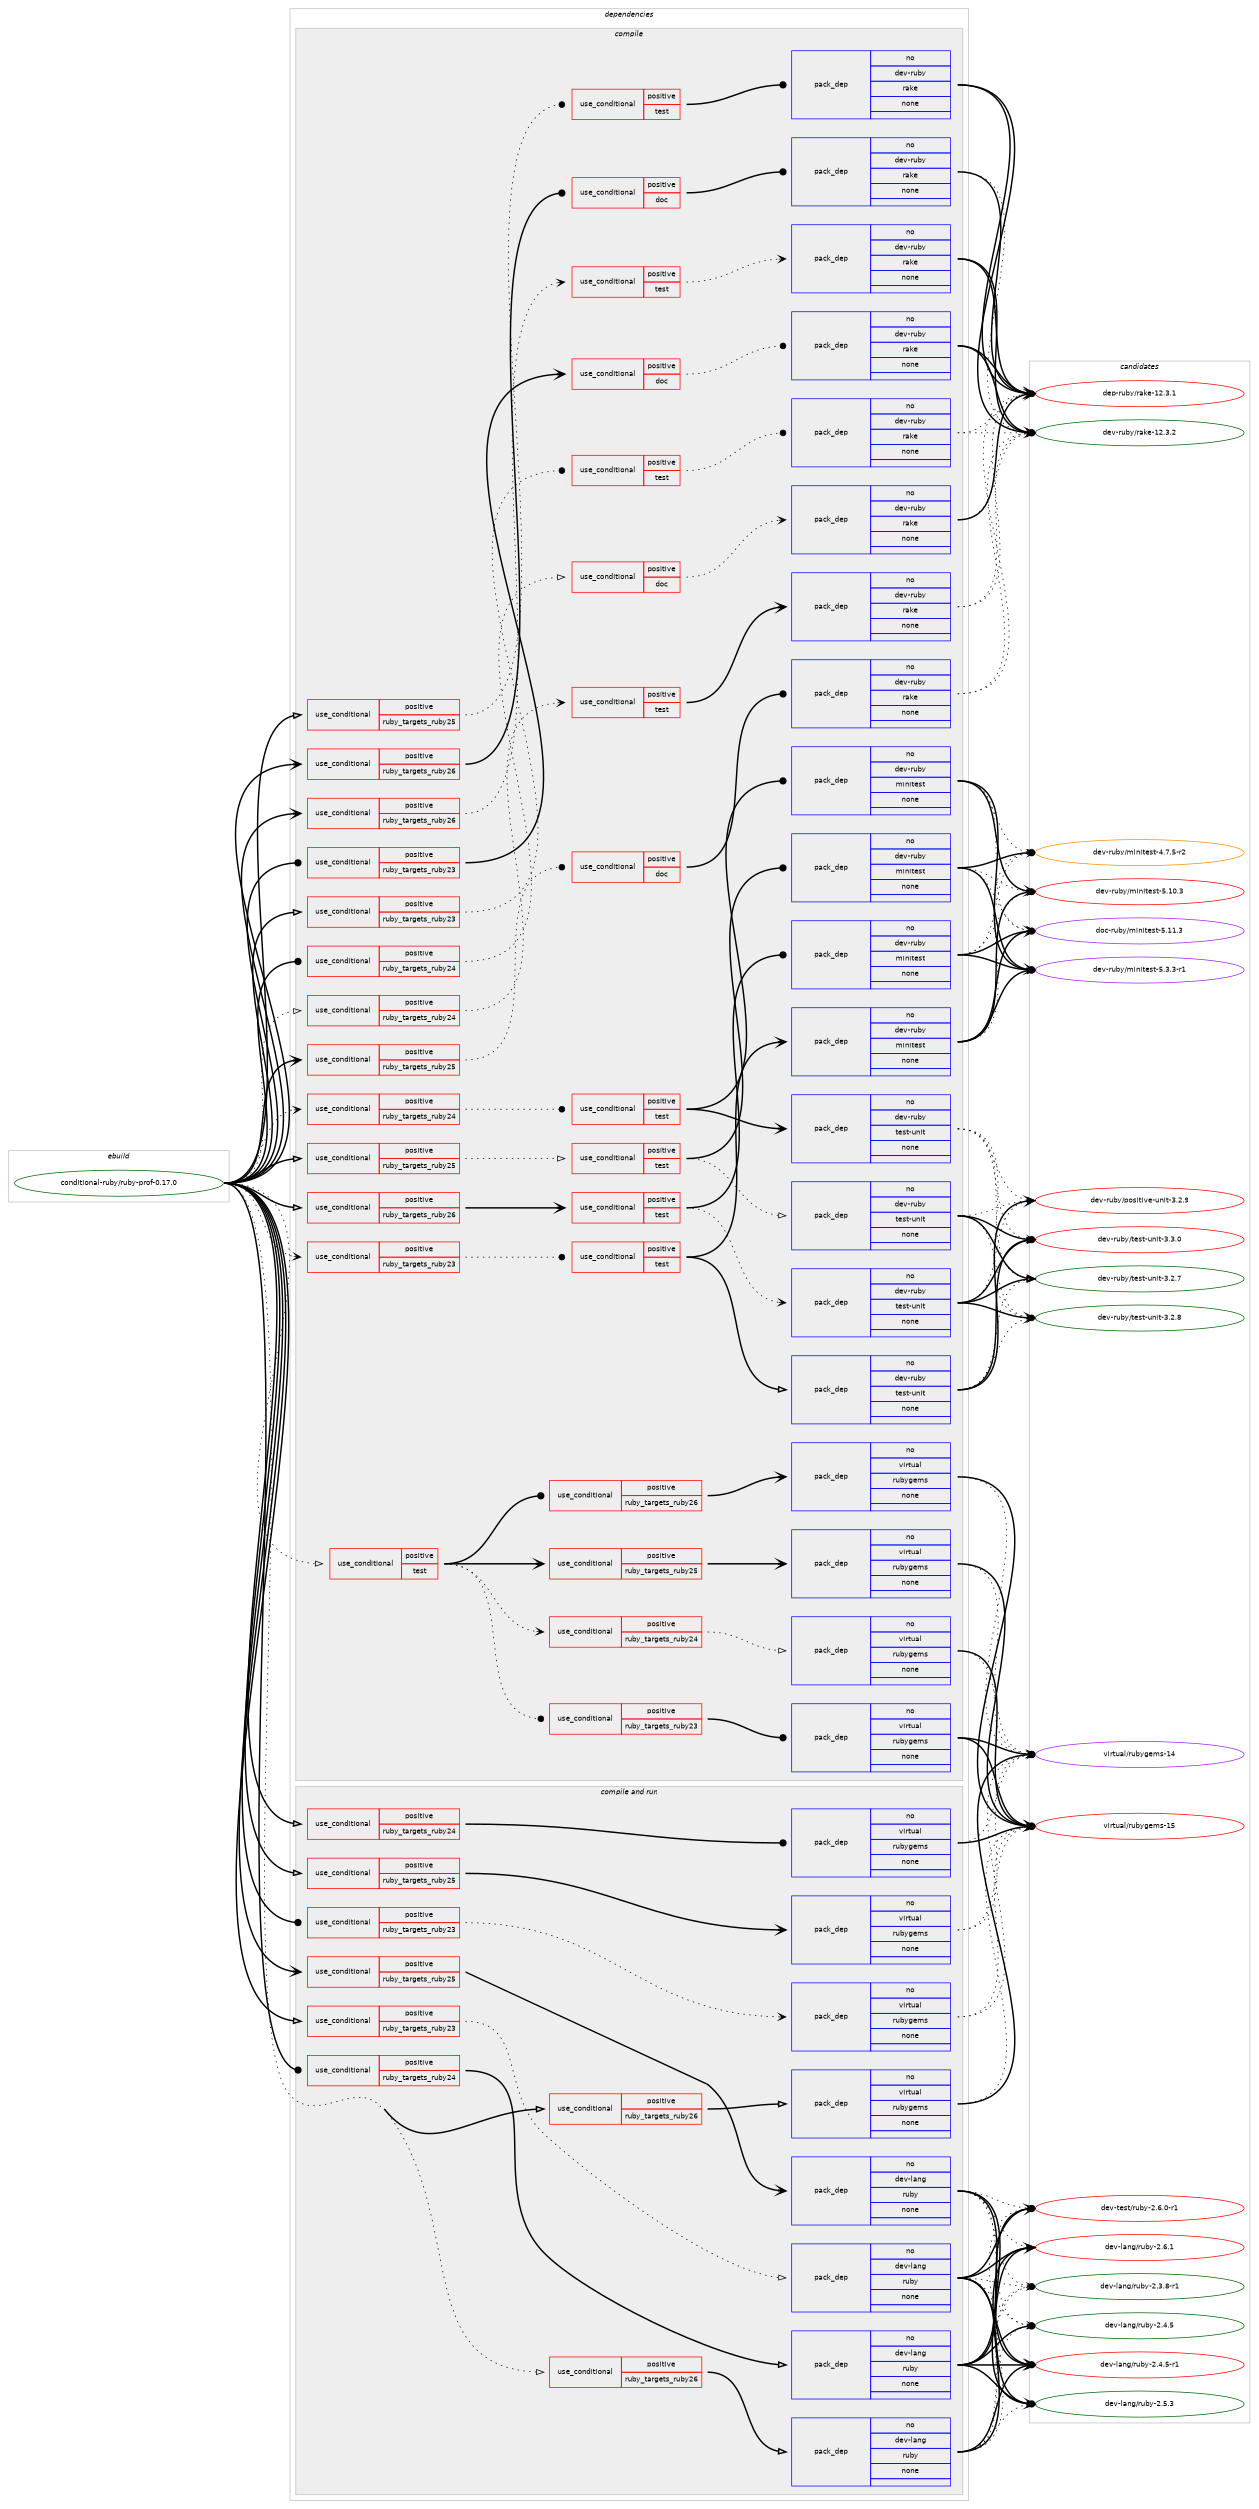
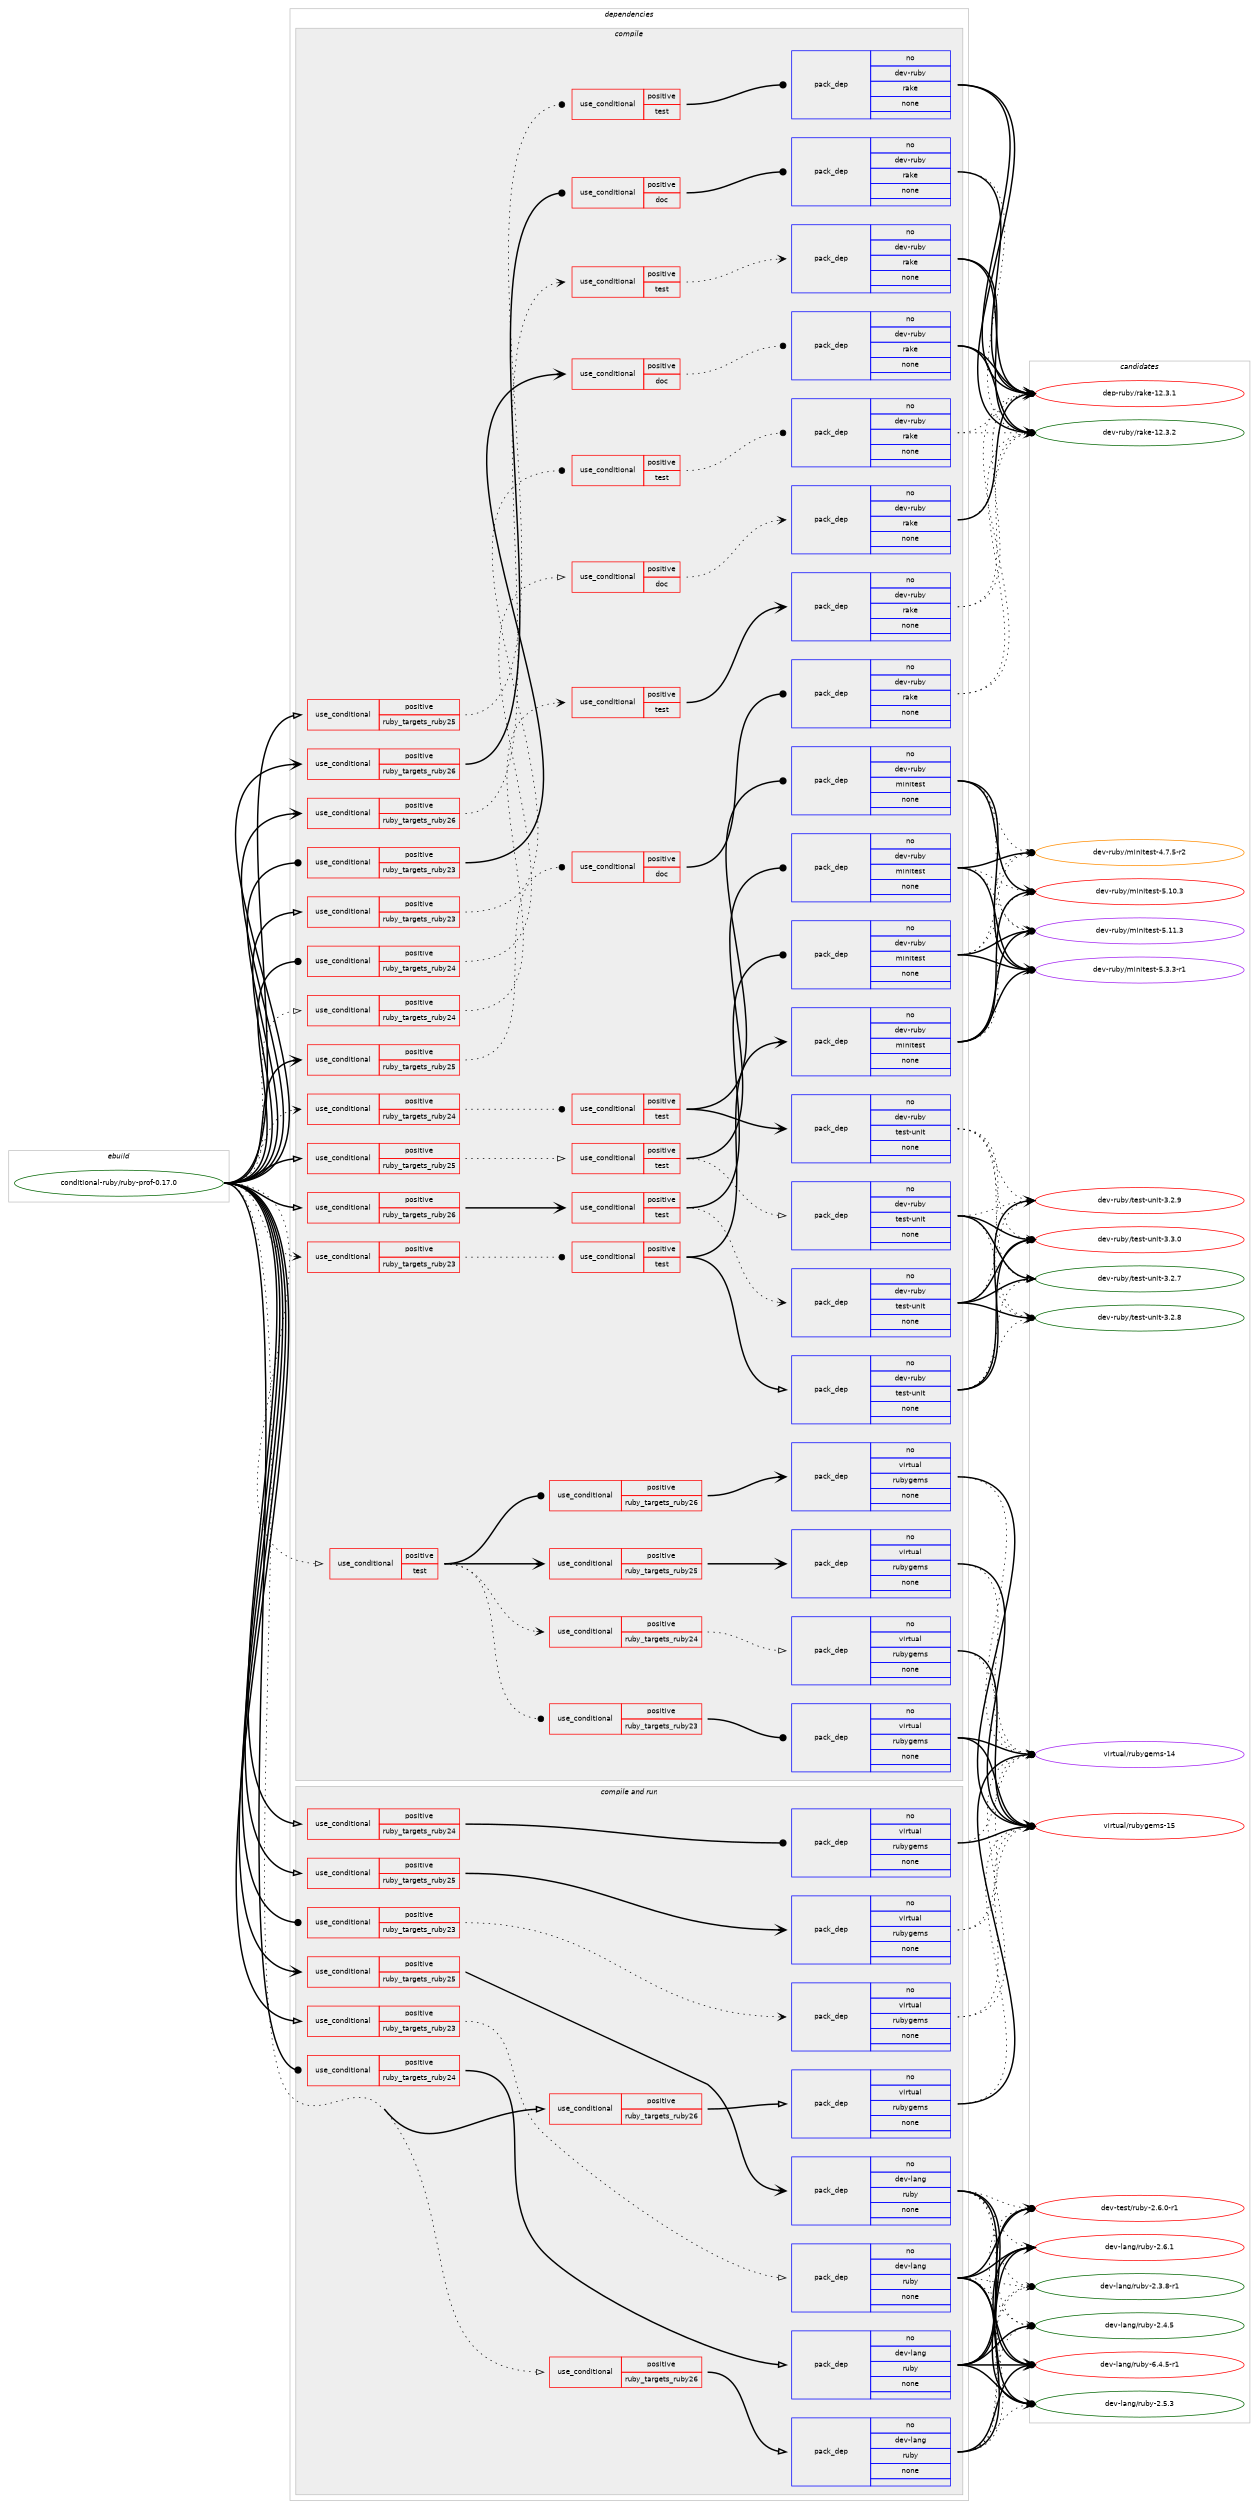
(1140, 931) -> (1140, 931)
(1140, 1201) -> (1140, 1201)
(1140, 2365) -> (1140, 2365)
